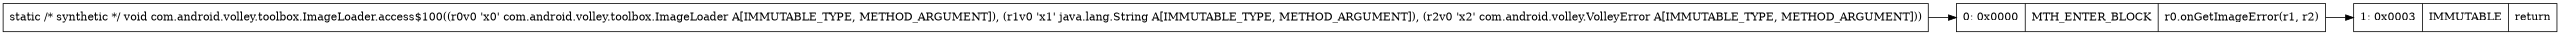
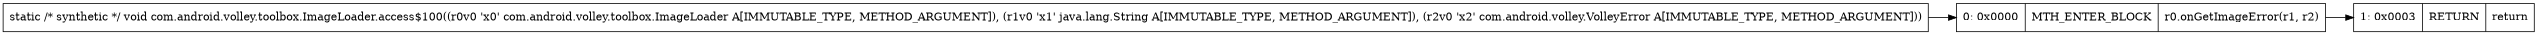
(2465, 17) -> (2454, 17)
